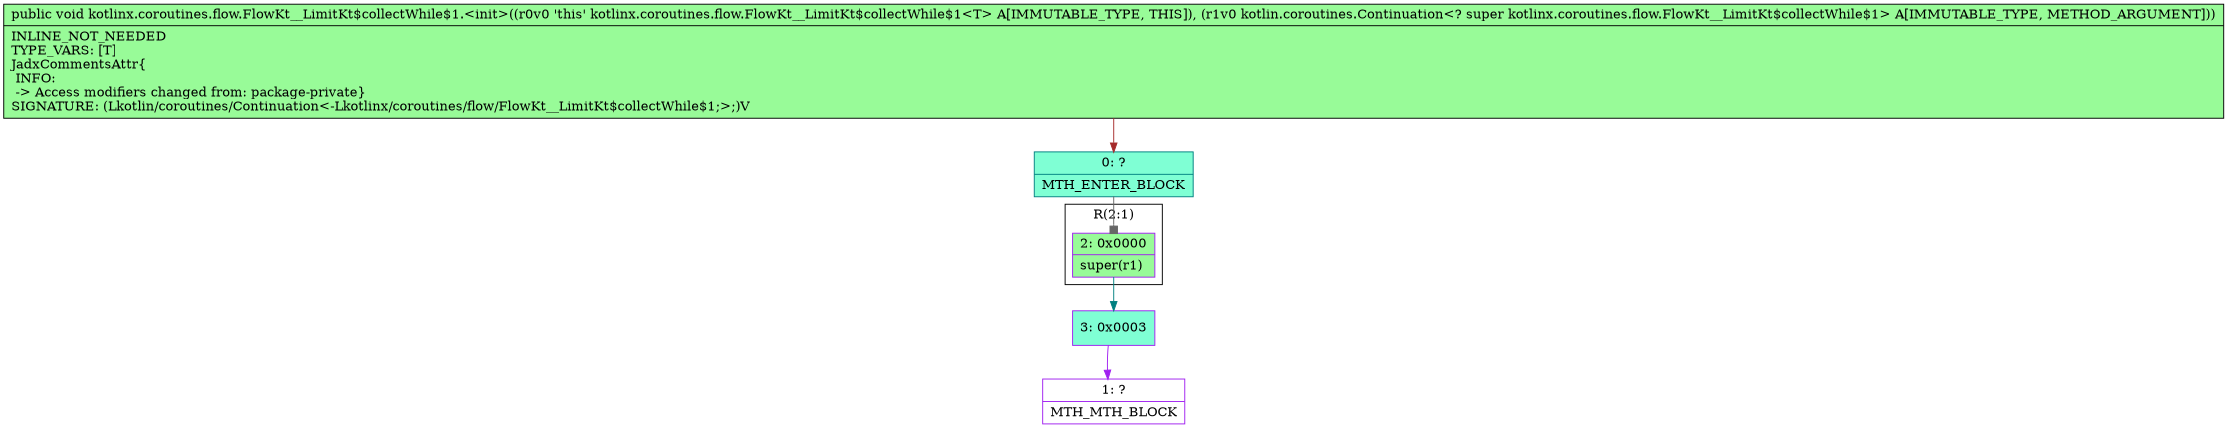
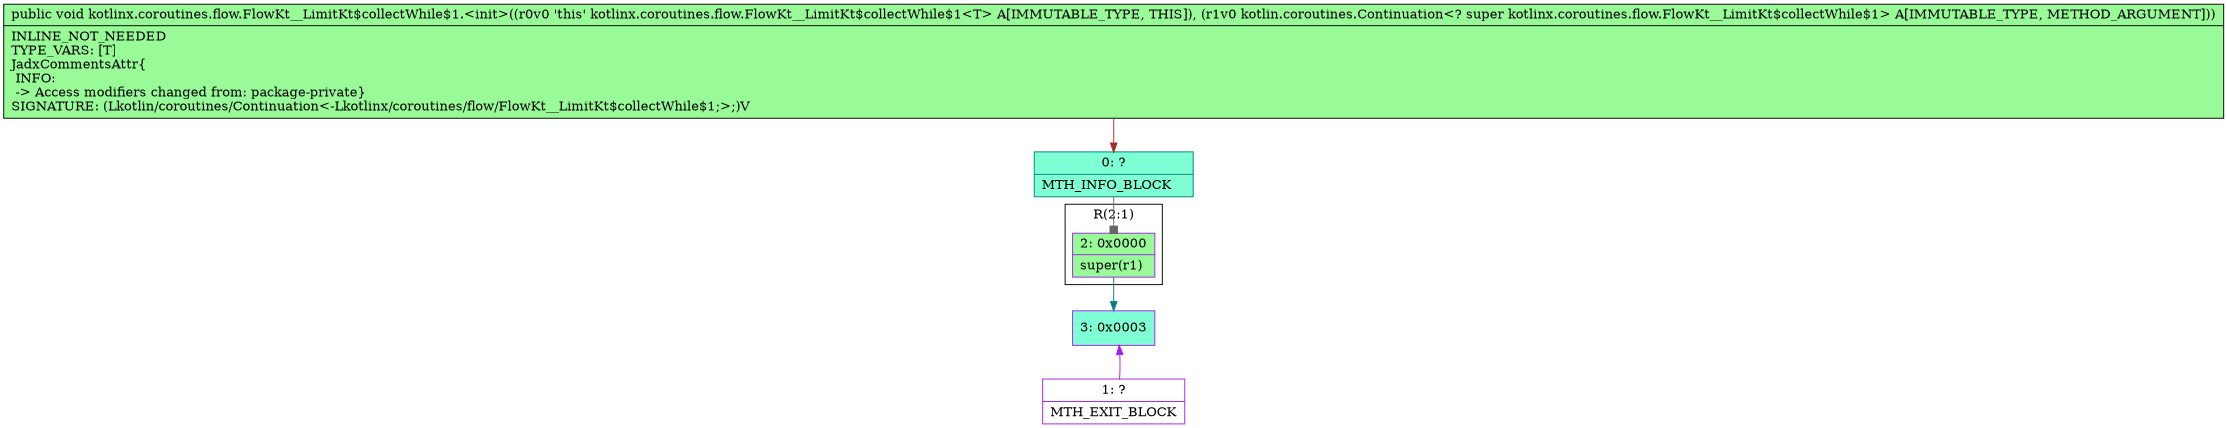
(1114, 185) -> (1107, 185)
(1108, 358) -> (1120, 367)
(1114, 412) -> (1114, 412)
